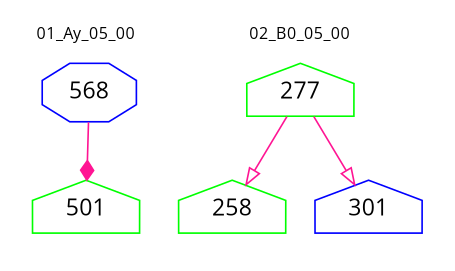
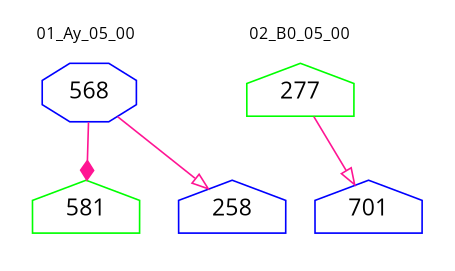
(271, 144) -> (143, 137)
(86, 209) -> (86, 209)
(232, 209) -> (232, 209)
(369, 209) -> (369, 209)
